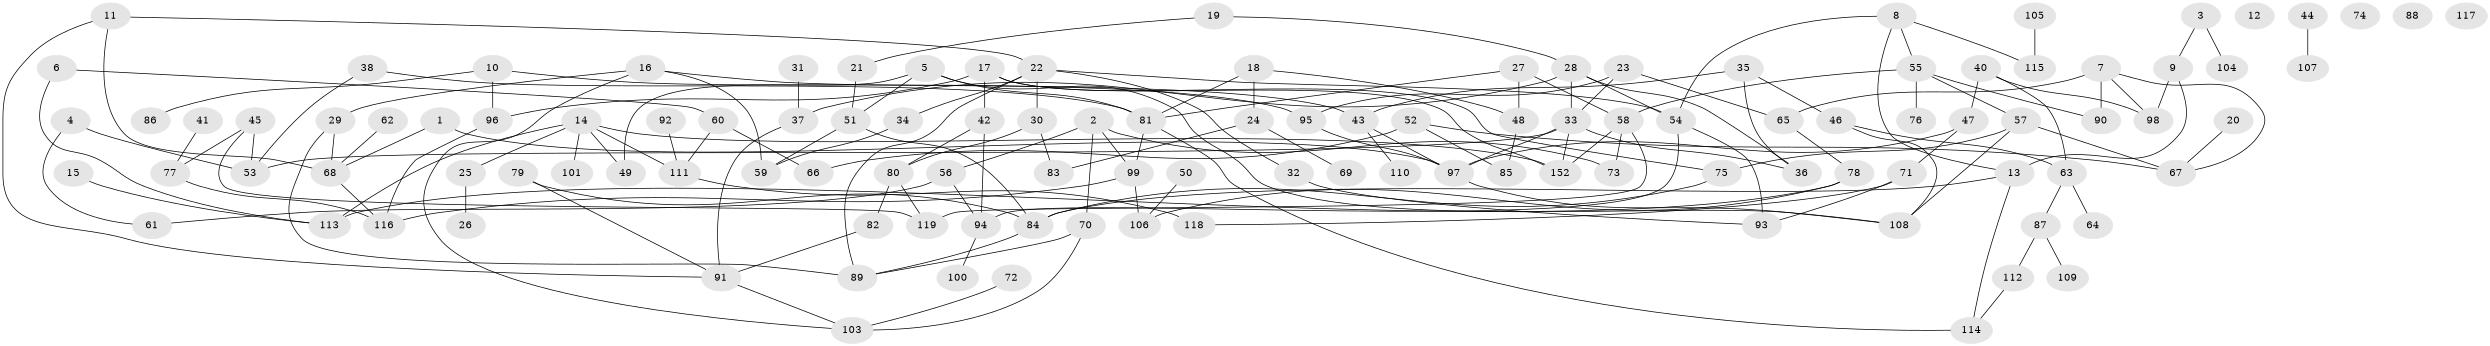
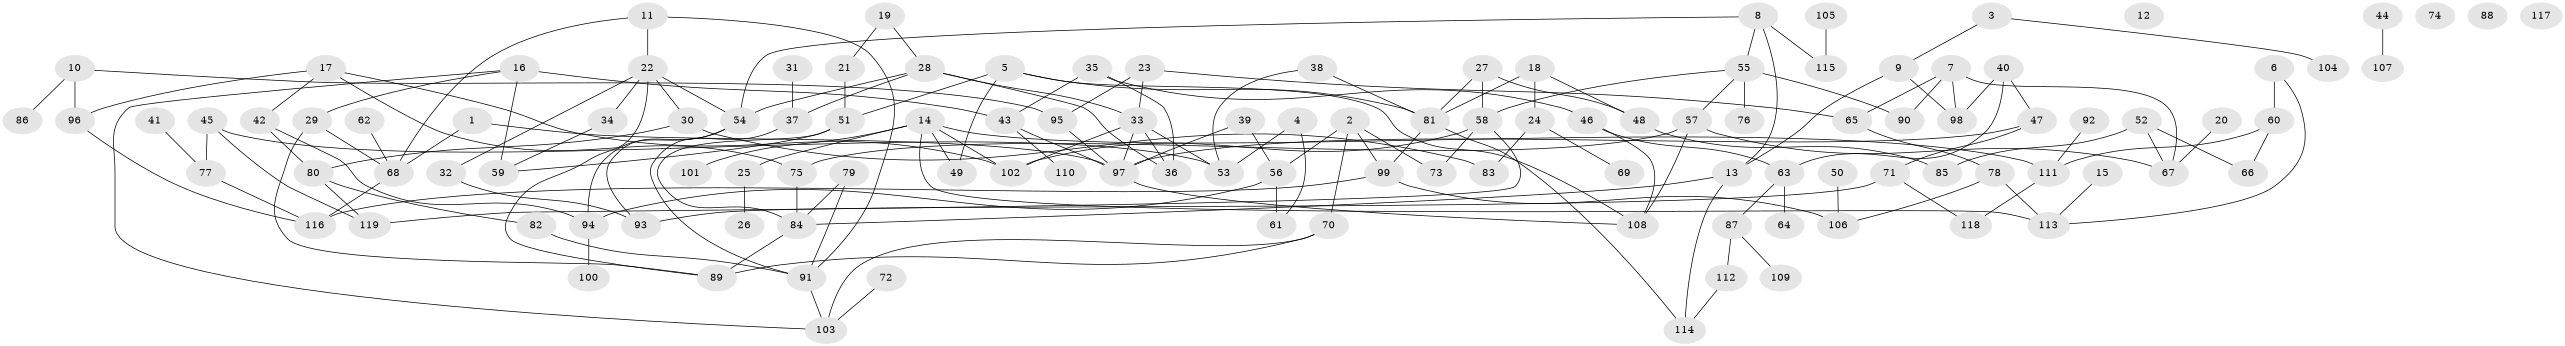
none -> (1245, 121)
(1560, 173) -> (1011, 173)
